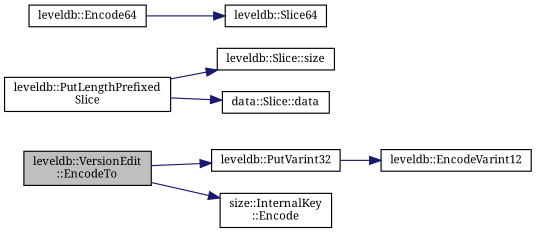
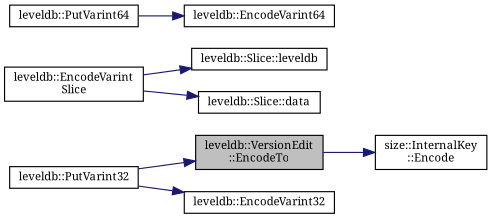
(88, 16) -> (74, 16)
(276, 16) -> (259, 16)
(276, 59) -> (259, 59)
(88, 94) -> (74, 84)
(276, 102) -> (259, 102)
(456, 160) -> (259, 202)
(176, 165) -> (161, 166)
